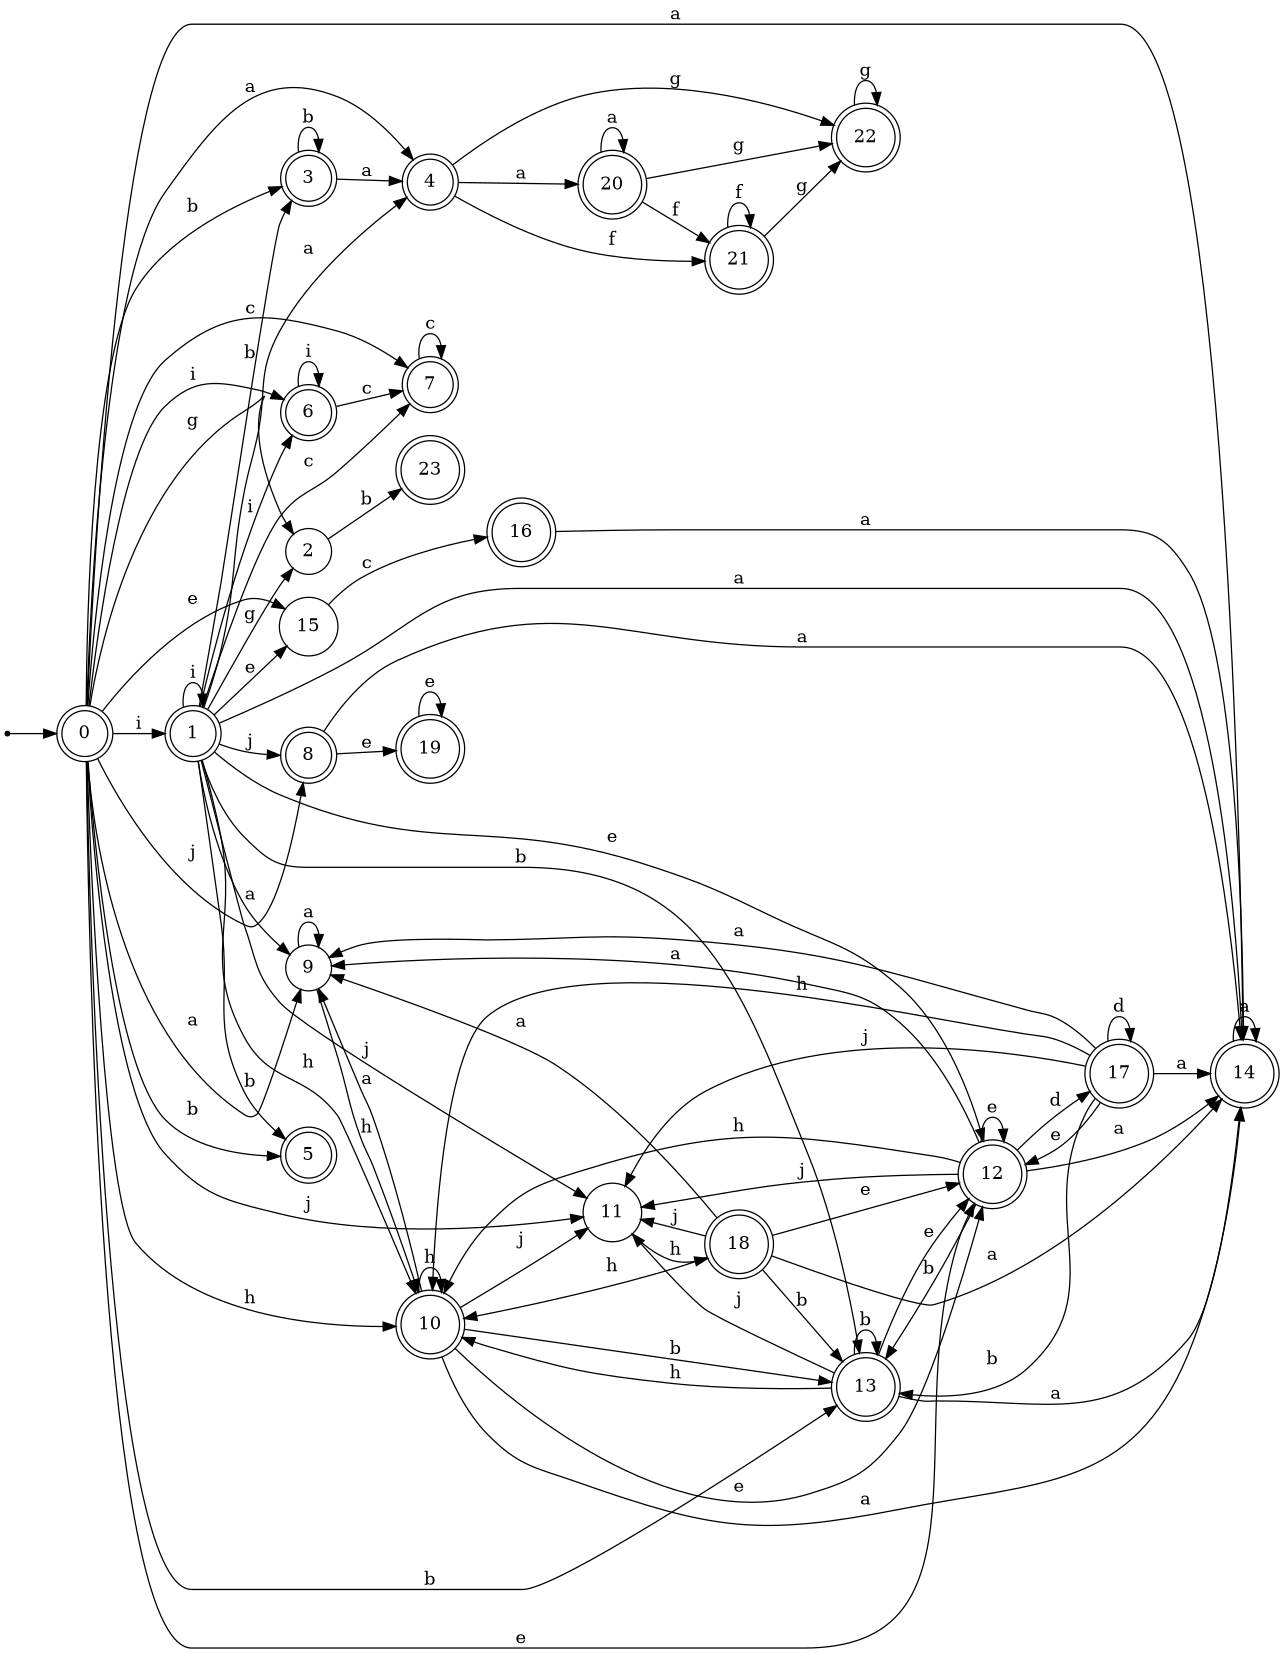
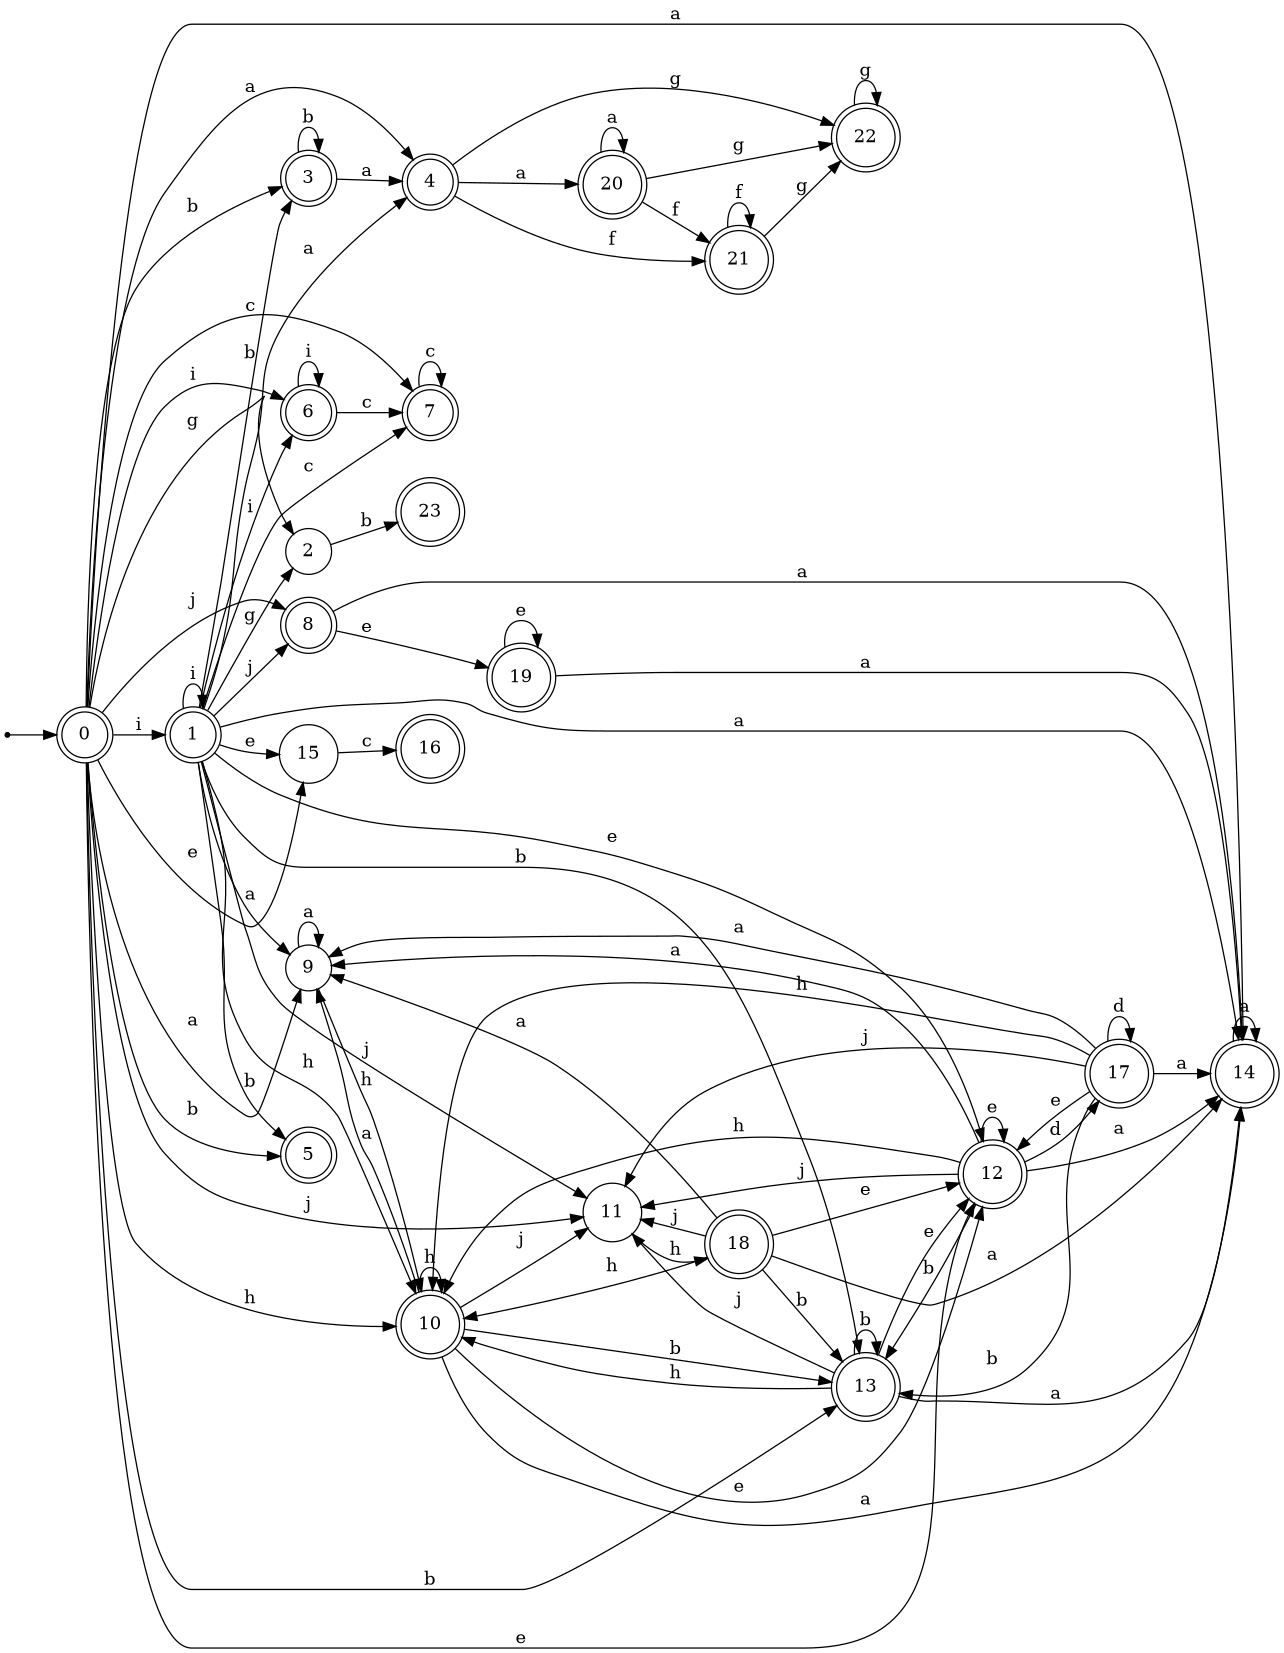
(1111, 530) -> (1040, 672)
